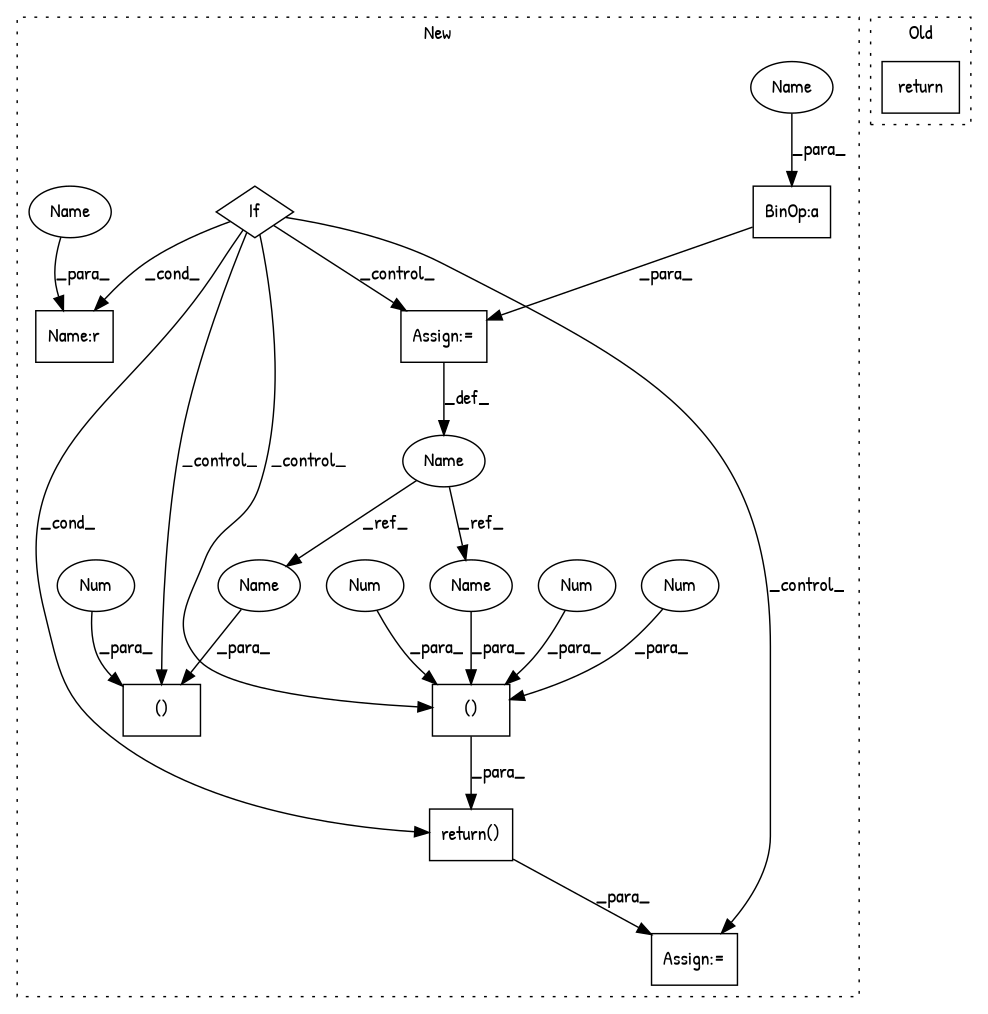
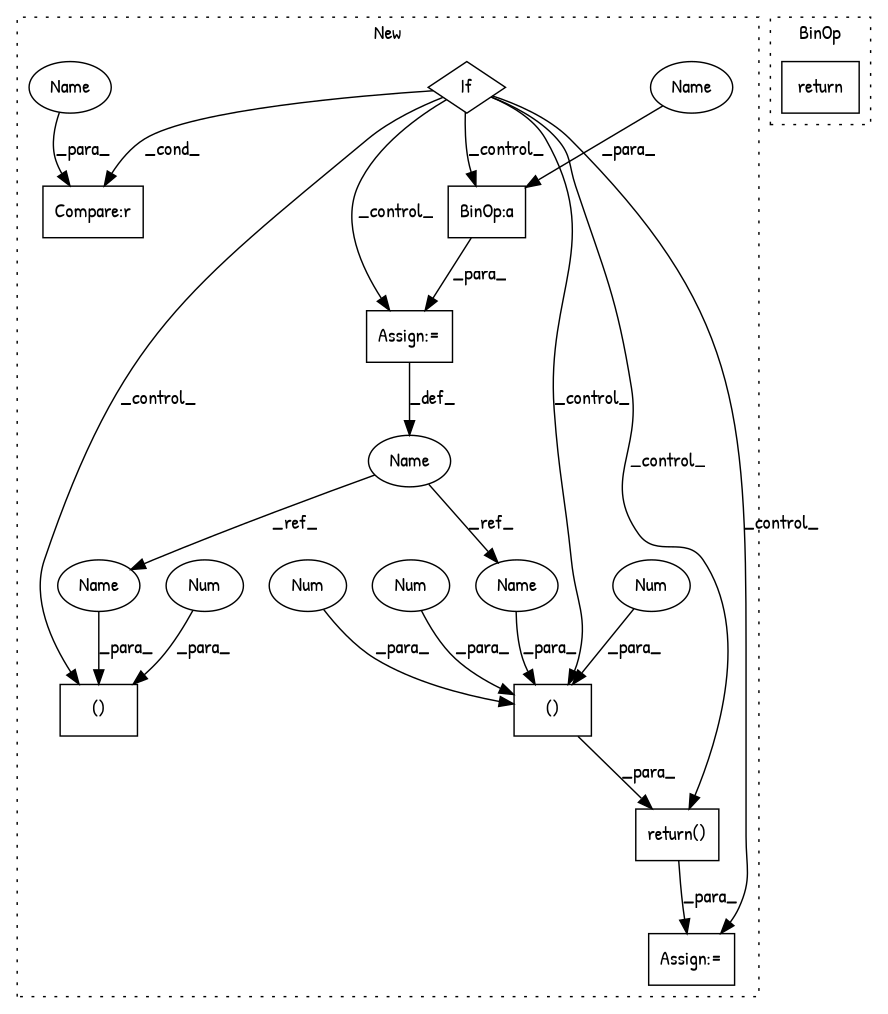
(921, 34) -> (821, 34)
none -> (466, 142)
(74, 337) -> (93, 212)
(69, 523) -> (669, 461)
